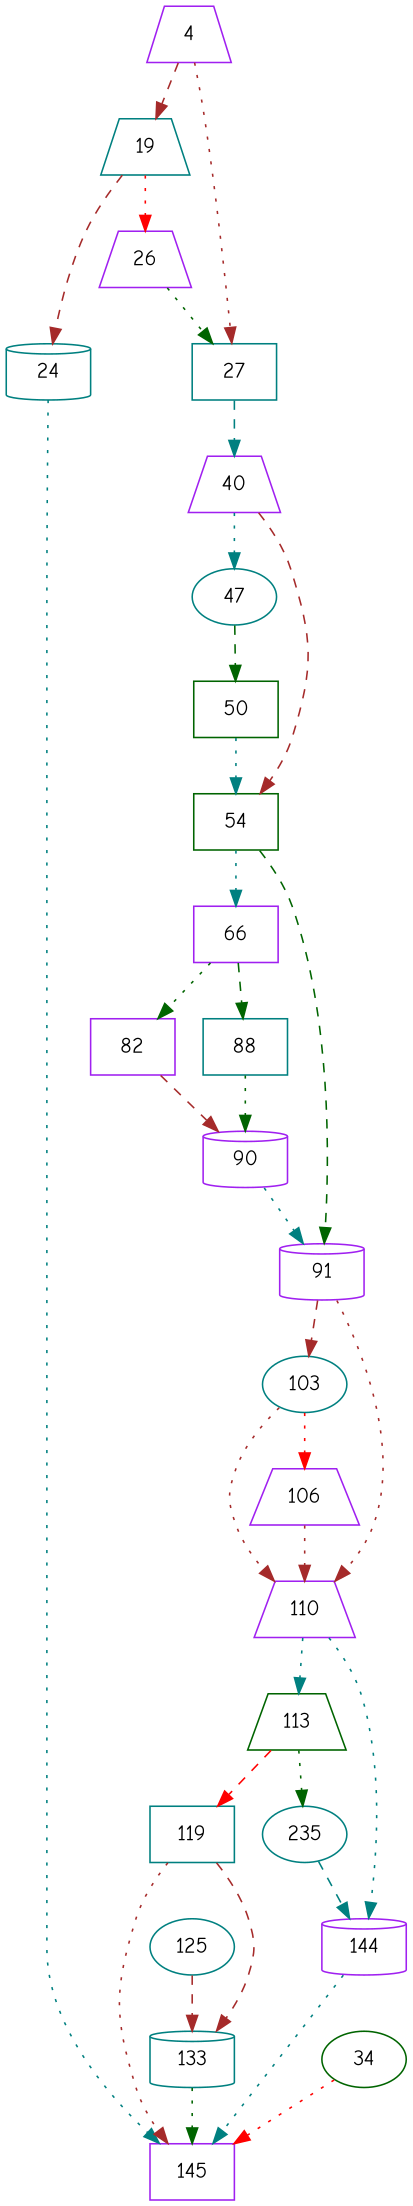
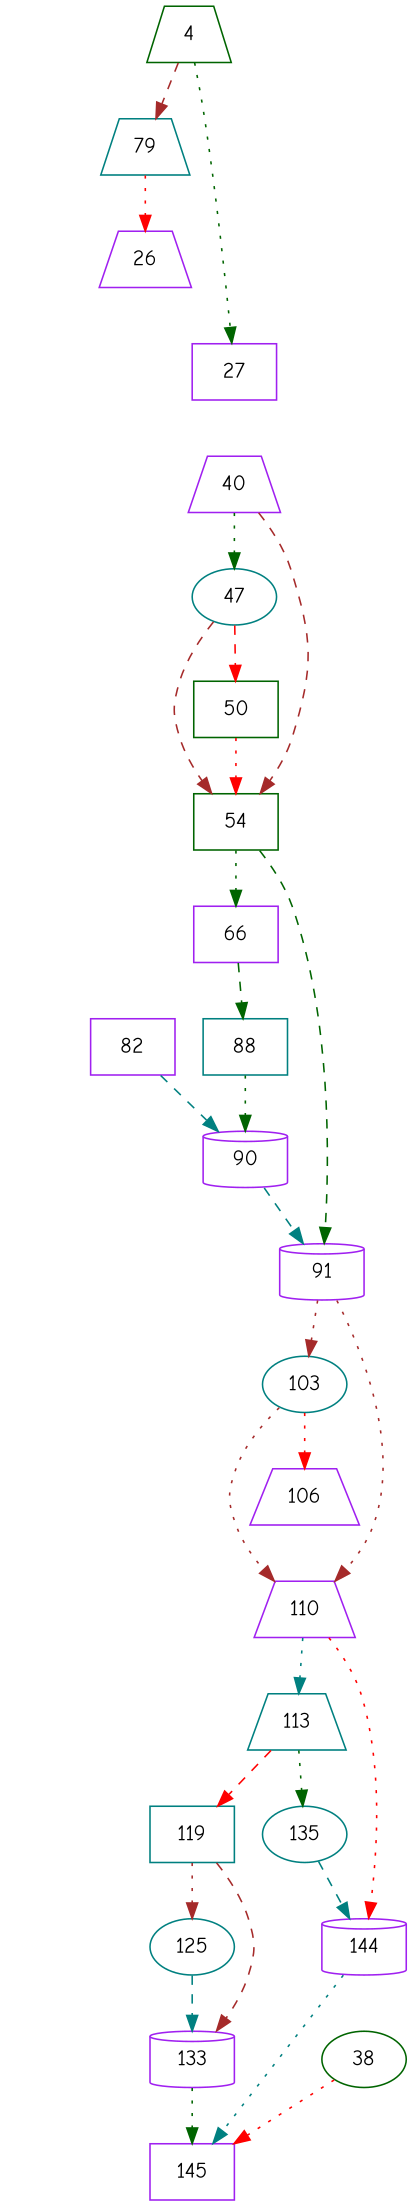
(189, 34) -> (189, 34)
(145, 147) -> (145, 147)
(215, 195) -> (215, 195)
(185, 310) -> none
(48, 372) -> none
(234, 372) -> (234, 372)
(234, 420) -> none
(234, 533) -> (234, 533)
(235, 645) -> (235, 645)
none -> (175, 700)
(236, 758) -> (236, 758)
(236, 870) -> (236, 870)
(190, 985) -> none
(184, 1098) -> (184, 1098)
(279, 1209) -> (279, 1209)
(314, 1320) -> (314, 1320)
(305, 1545) -> none
(297, 1722) -> (297, 1722)
(374, 1765) -> (374, 1765)
(305, 1834) -> (305, 1834)
(120, 1995) -> (192, 1883)
(192, 1995) -> (192, 1995)
(192, 2059) -> (192, 2059)
(364, 2059) -> (364, 2059)
